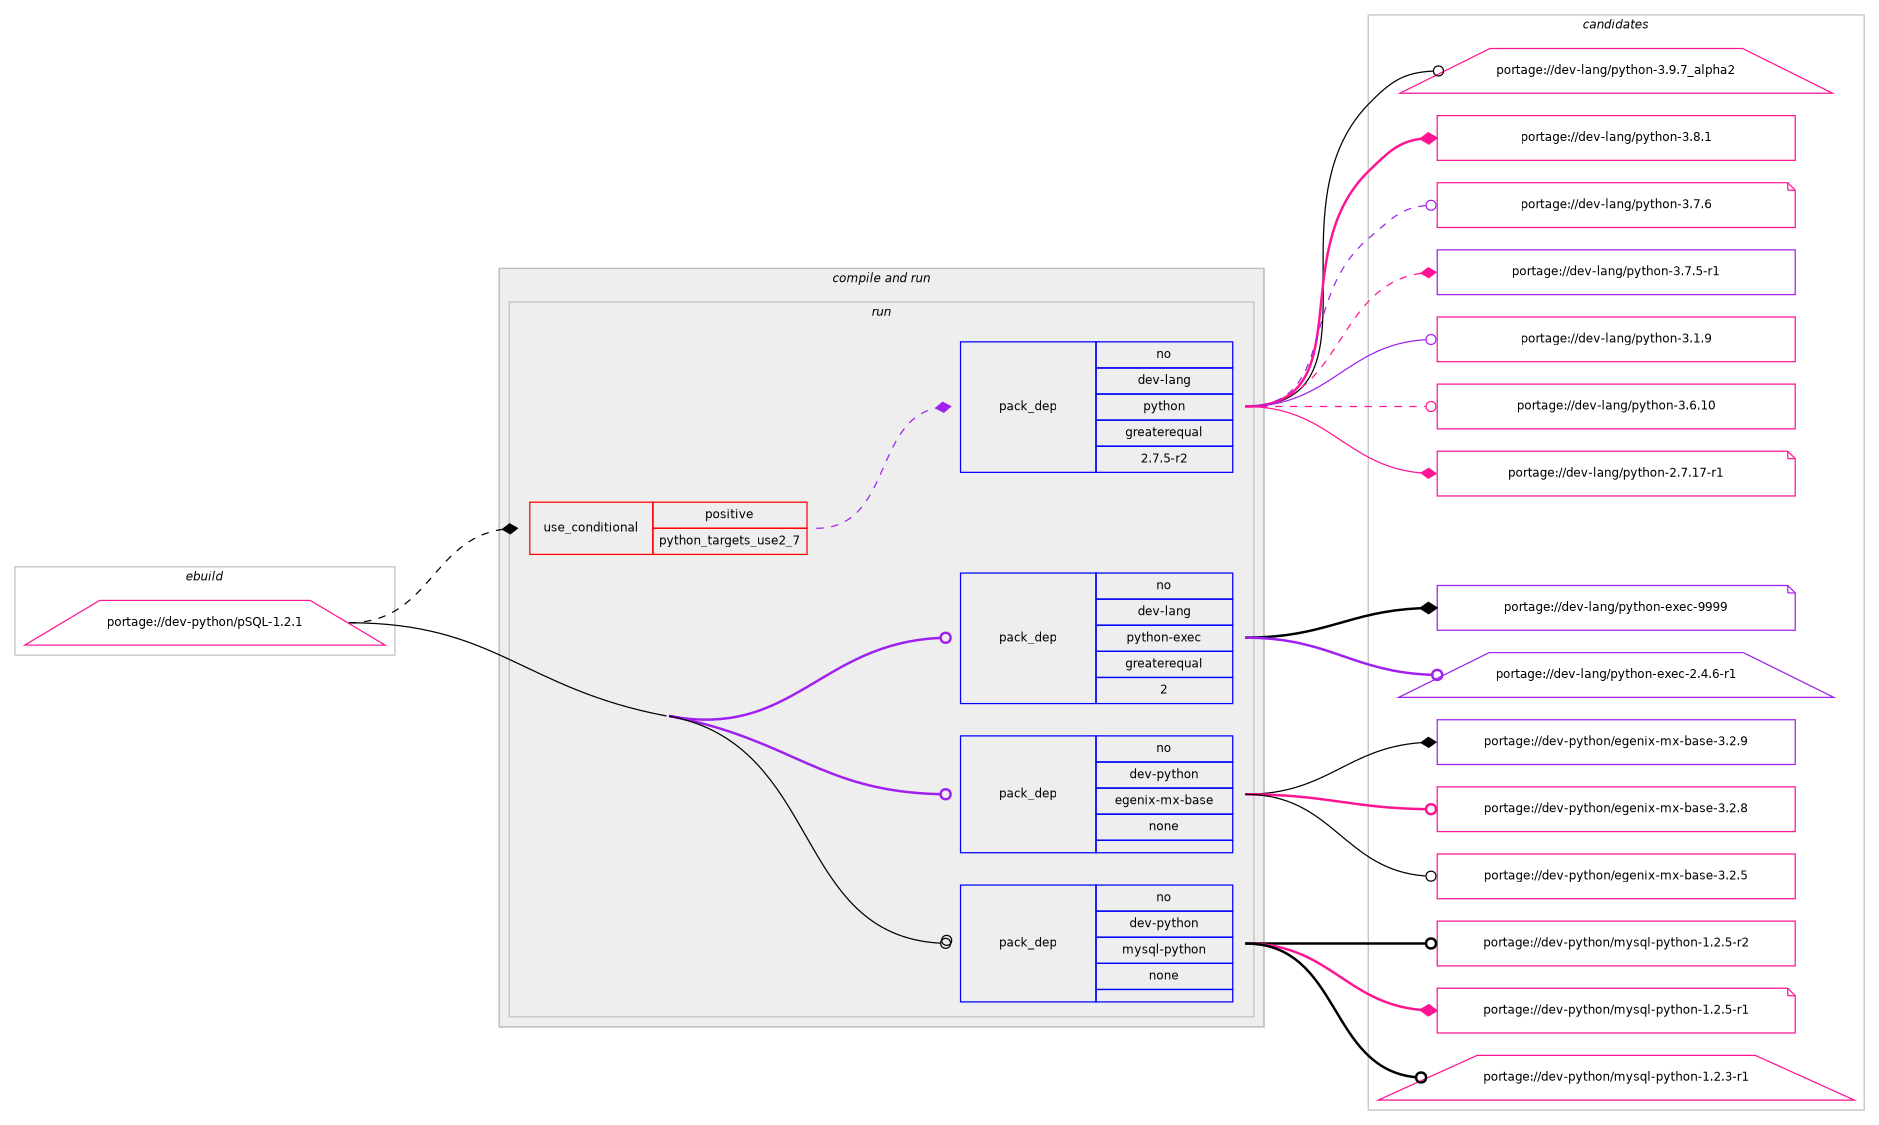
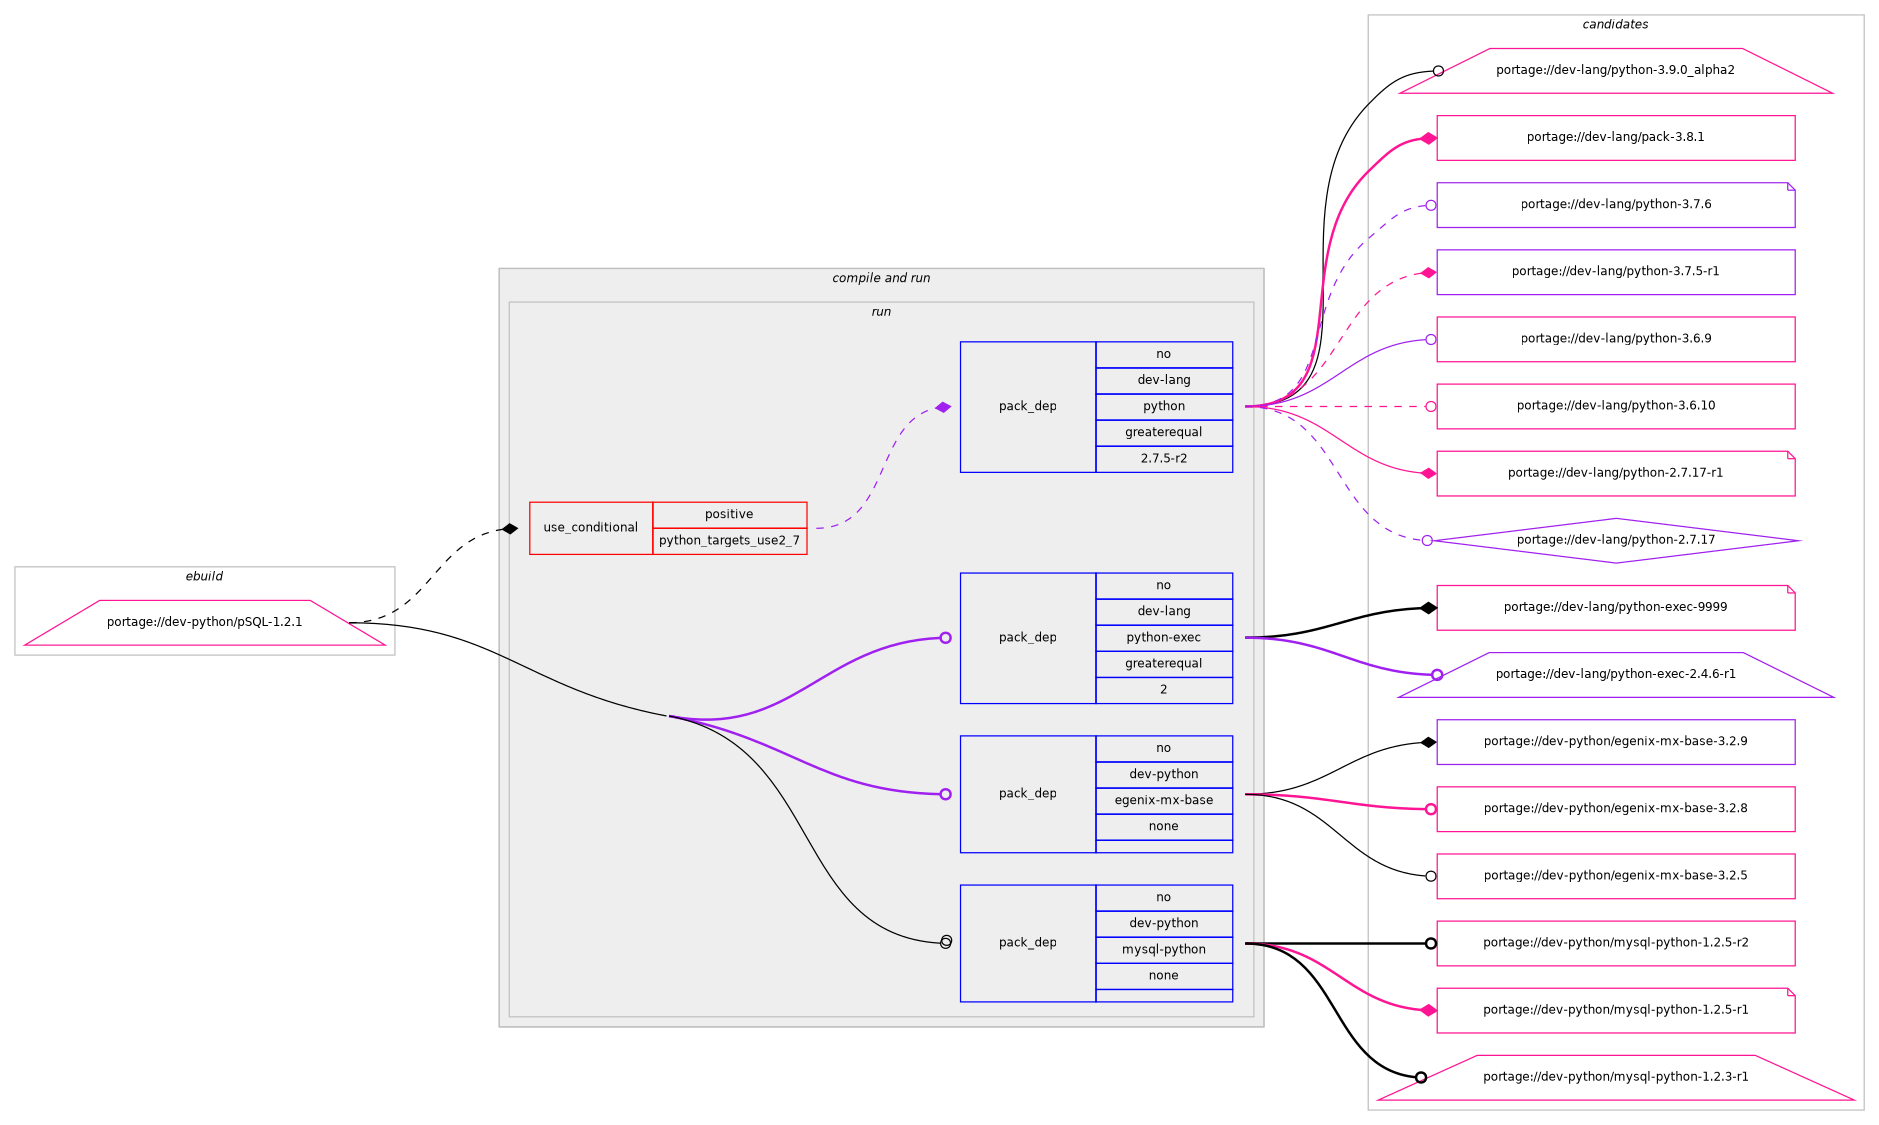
(1616, 71) -> (1616, 71)
(1616, 138) -> (1616, 138)
(1616, 205) -> (1616, 205)
(1616, 339) -> (1616, 339)
none -> (1616, 541)
(1616, 608) -> (1616, 608)
